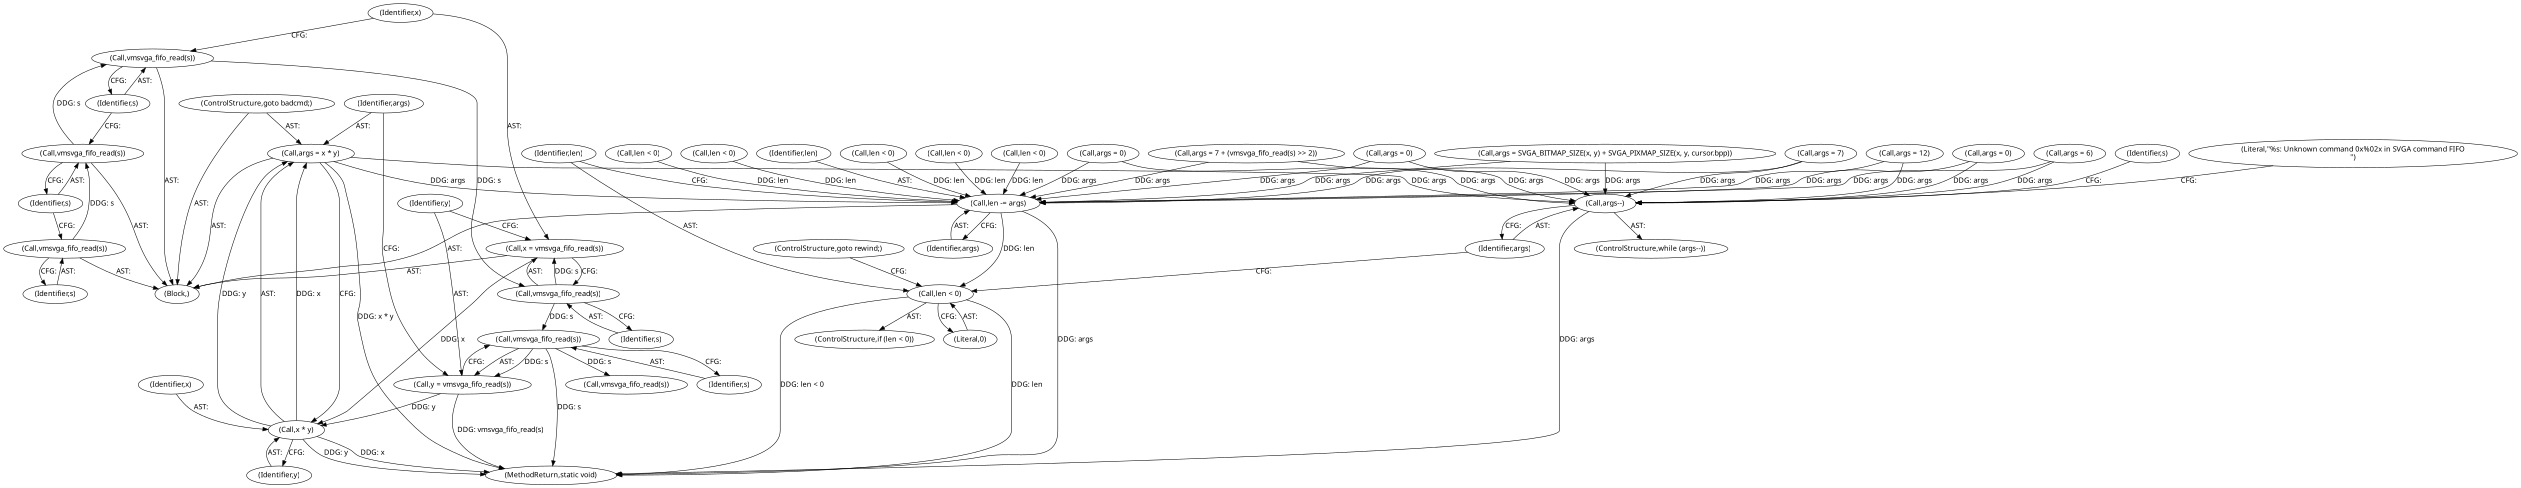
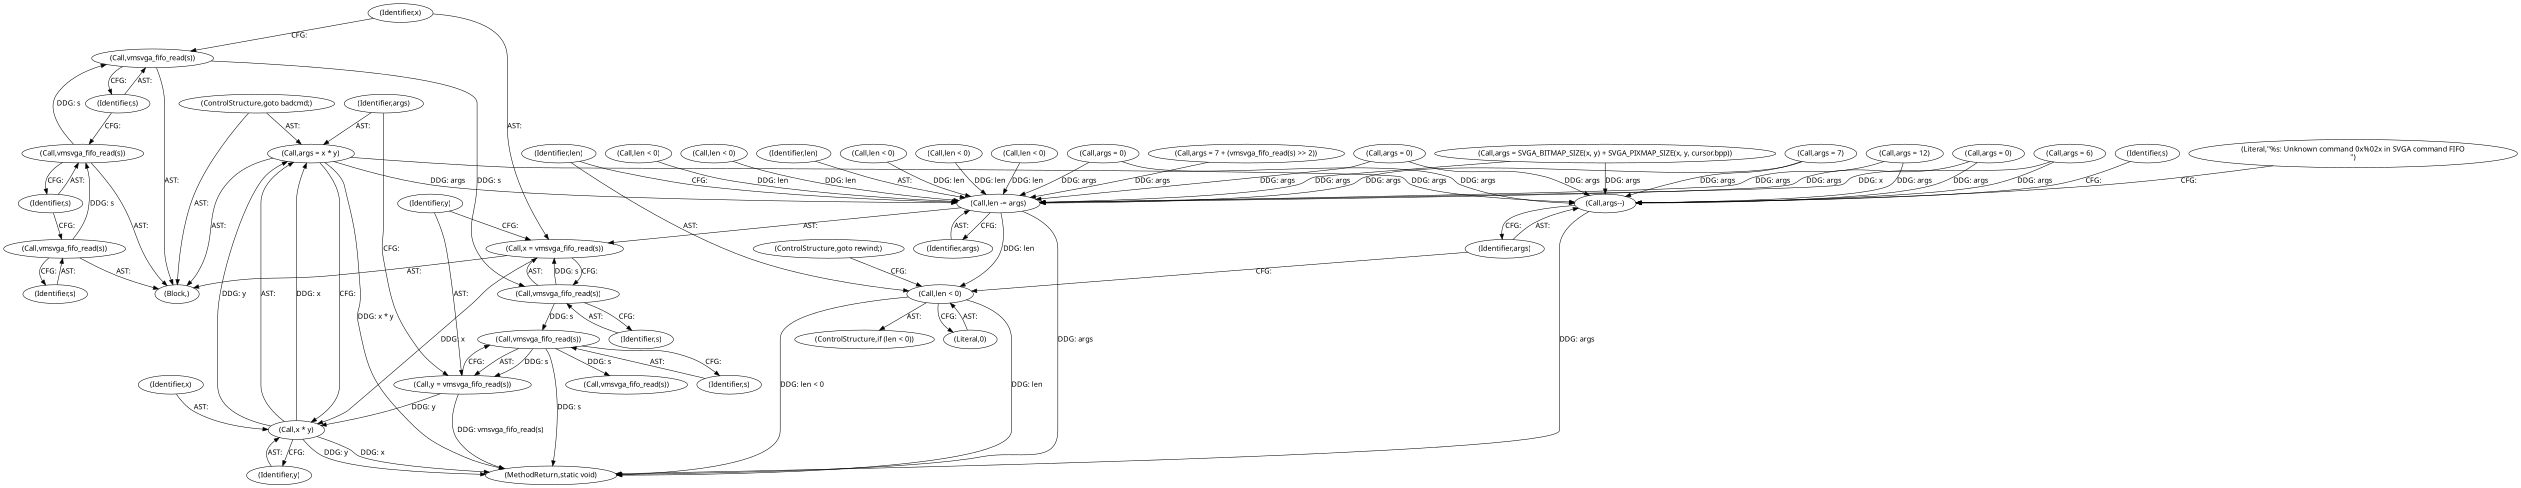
(1492, 175) -> none
(1871, 181) -> (1871, 181)
(573, 215) -> (787, 225)
(1651, 249) -> none
